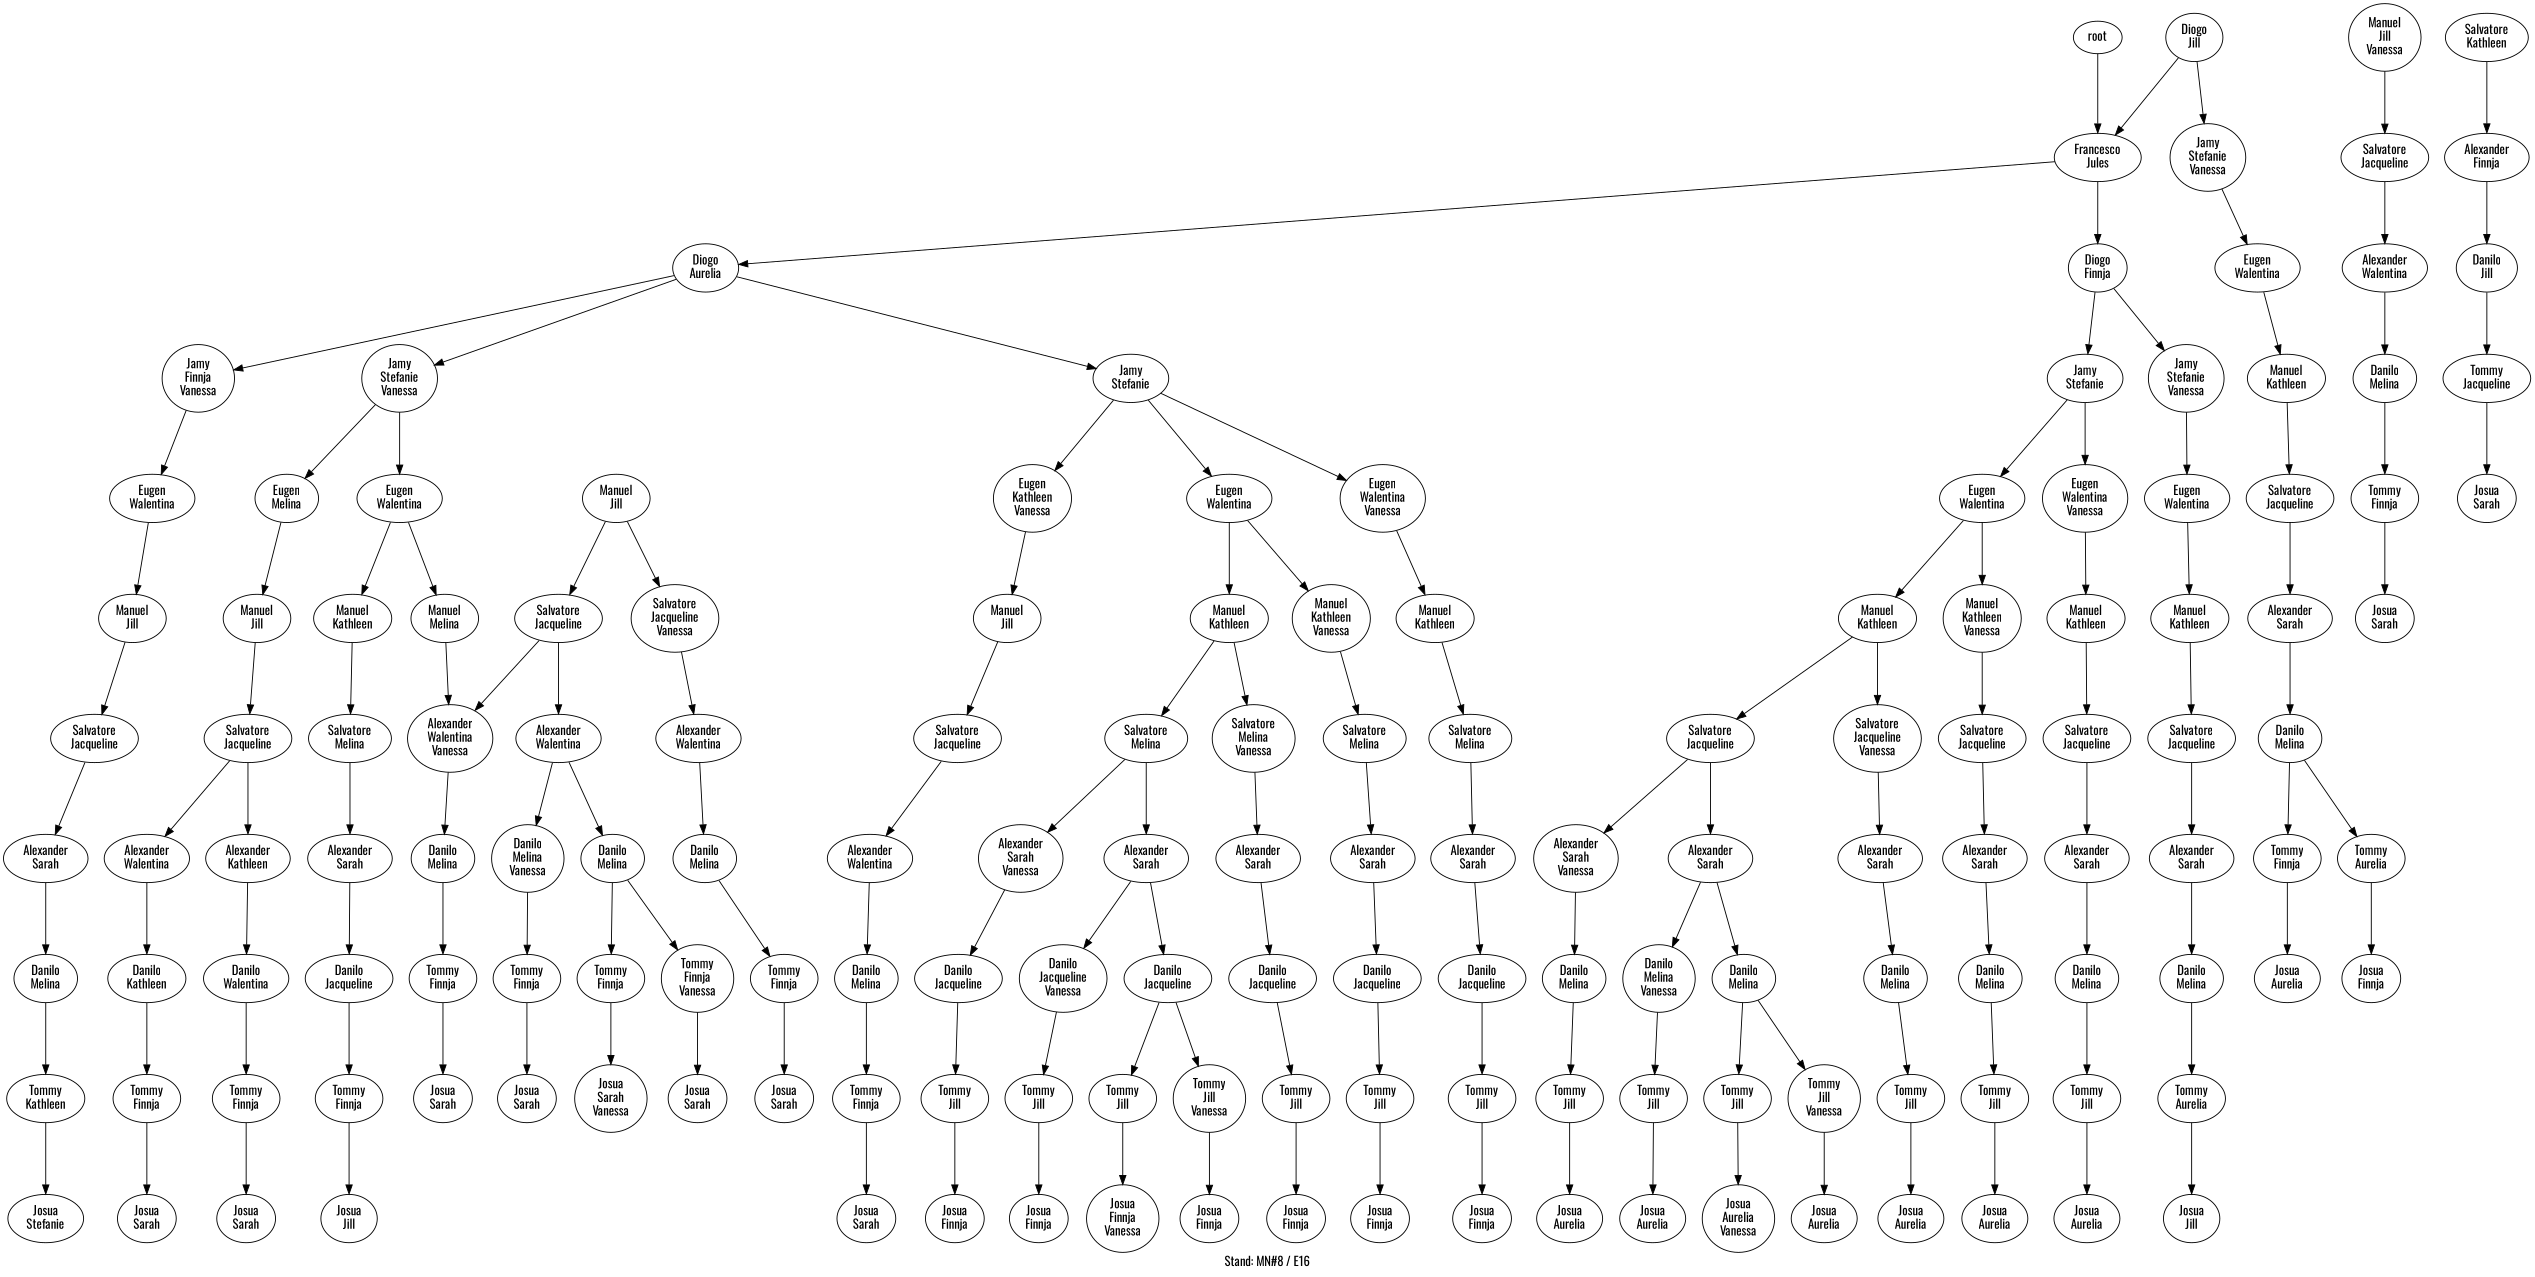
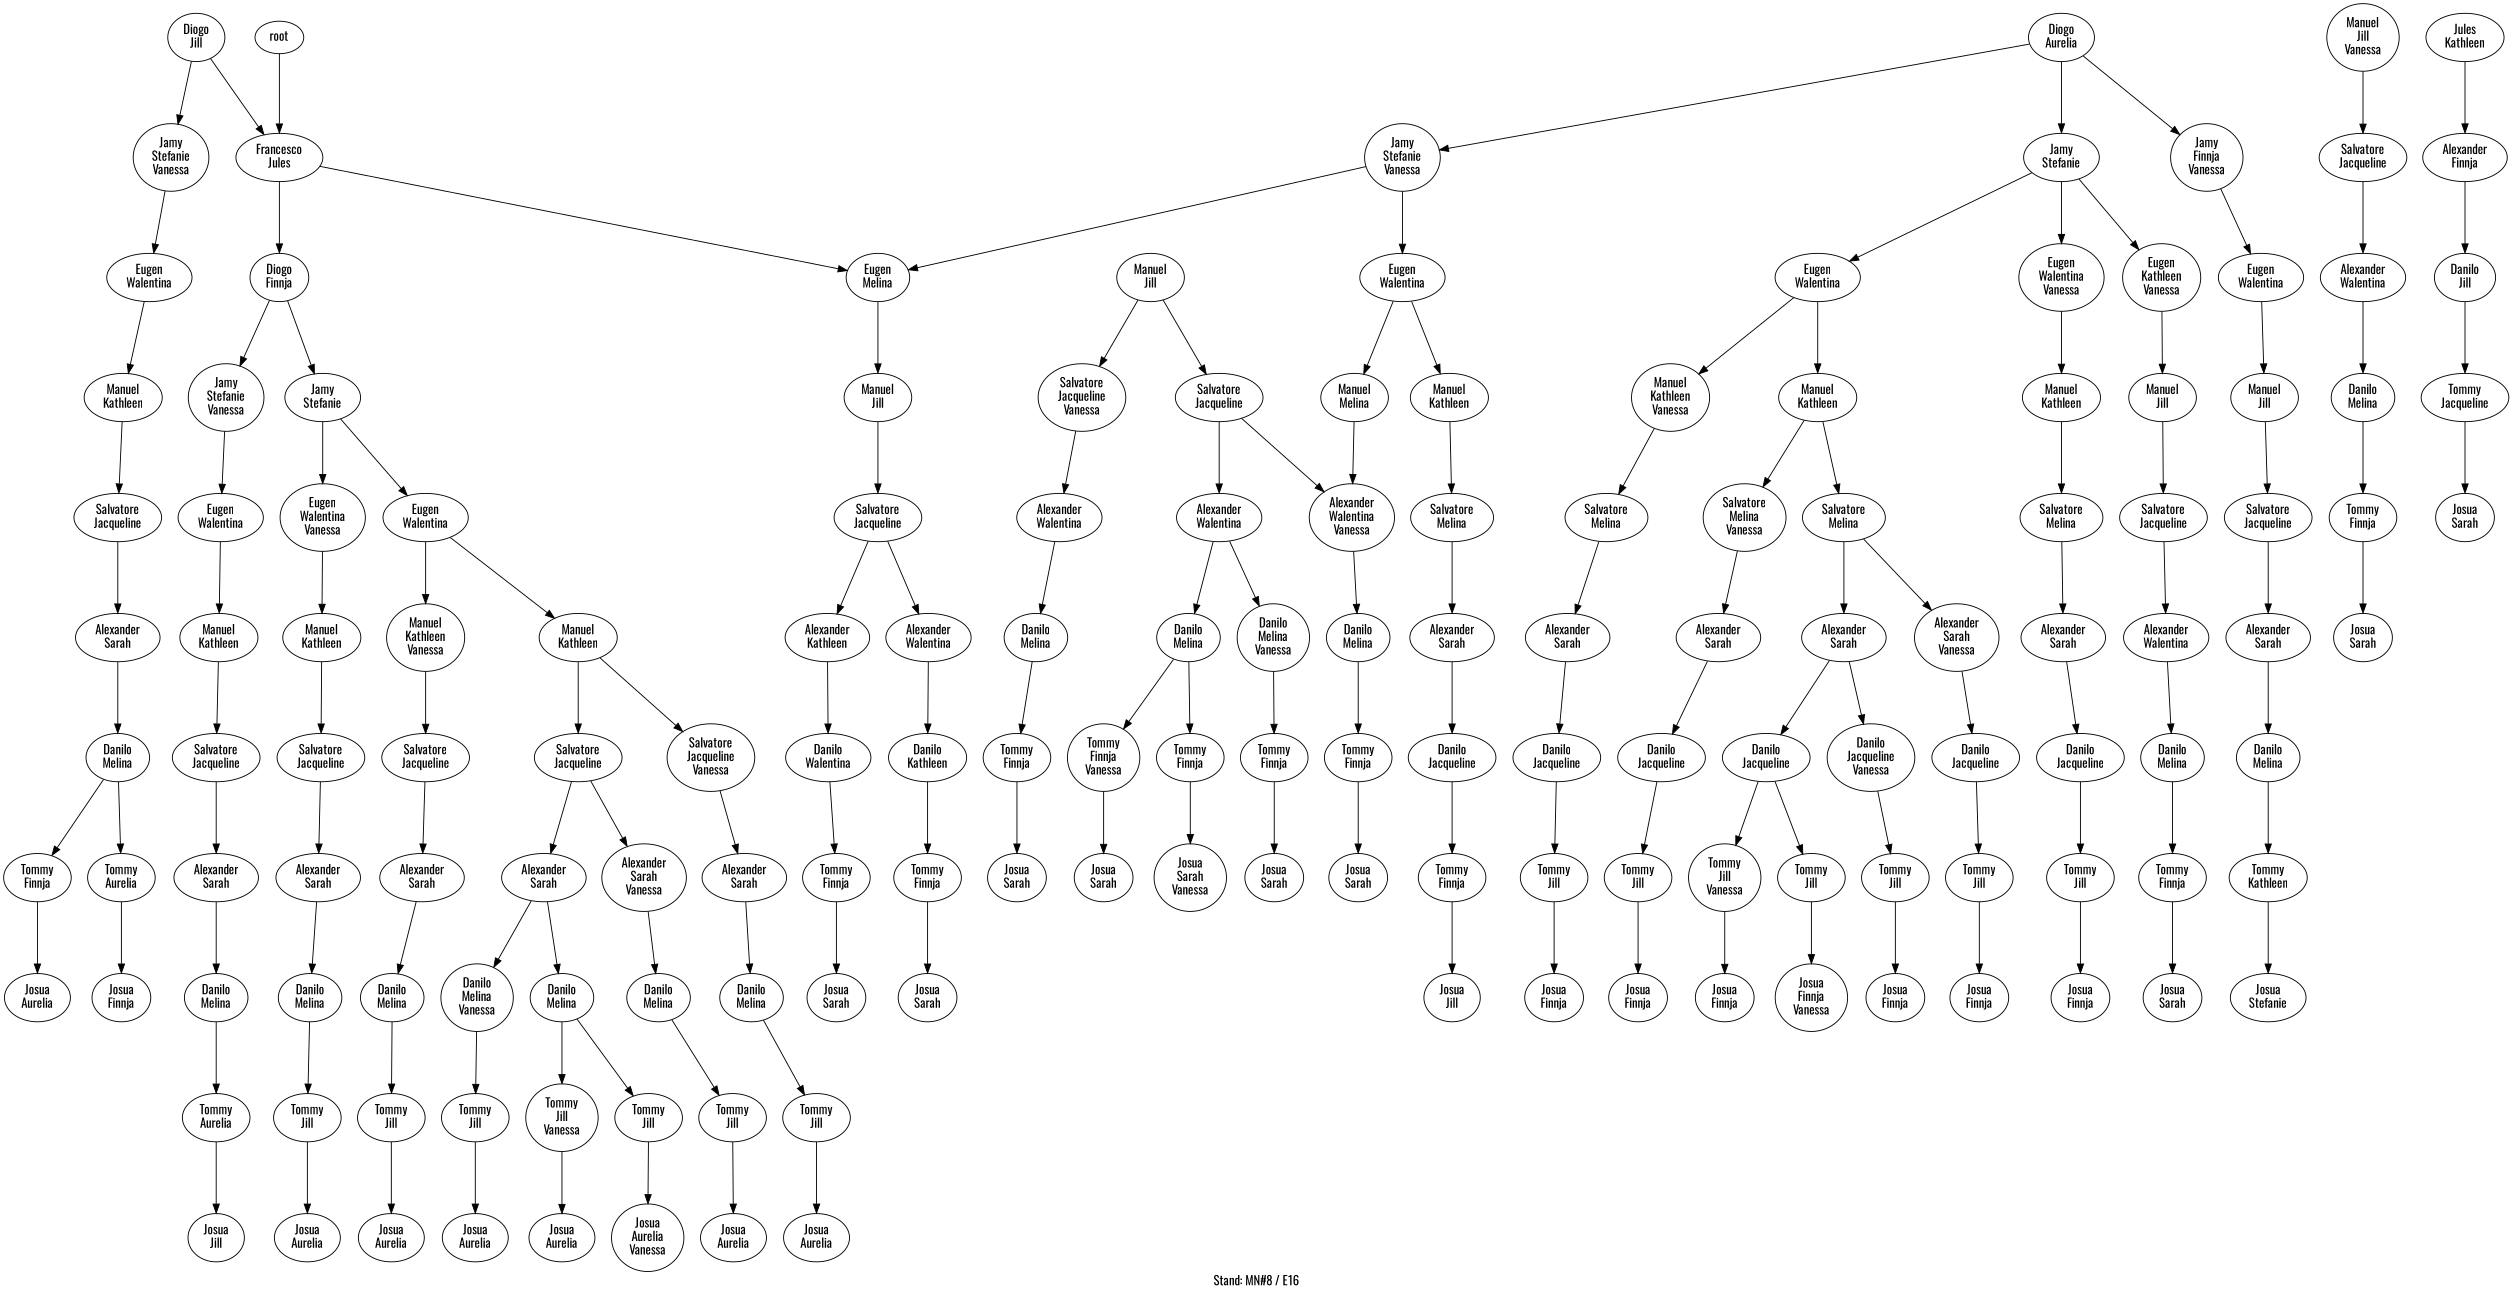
(2487, 37) -> (2465, 37)
(1401, 213) -> (579, 218)
